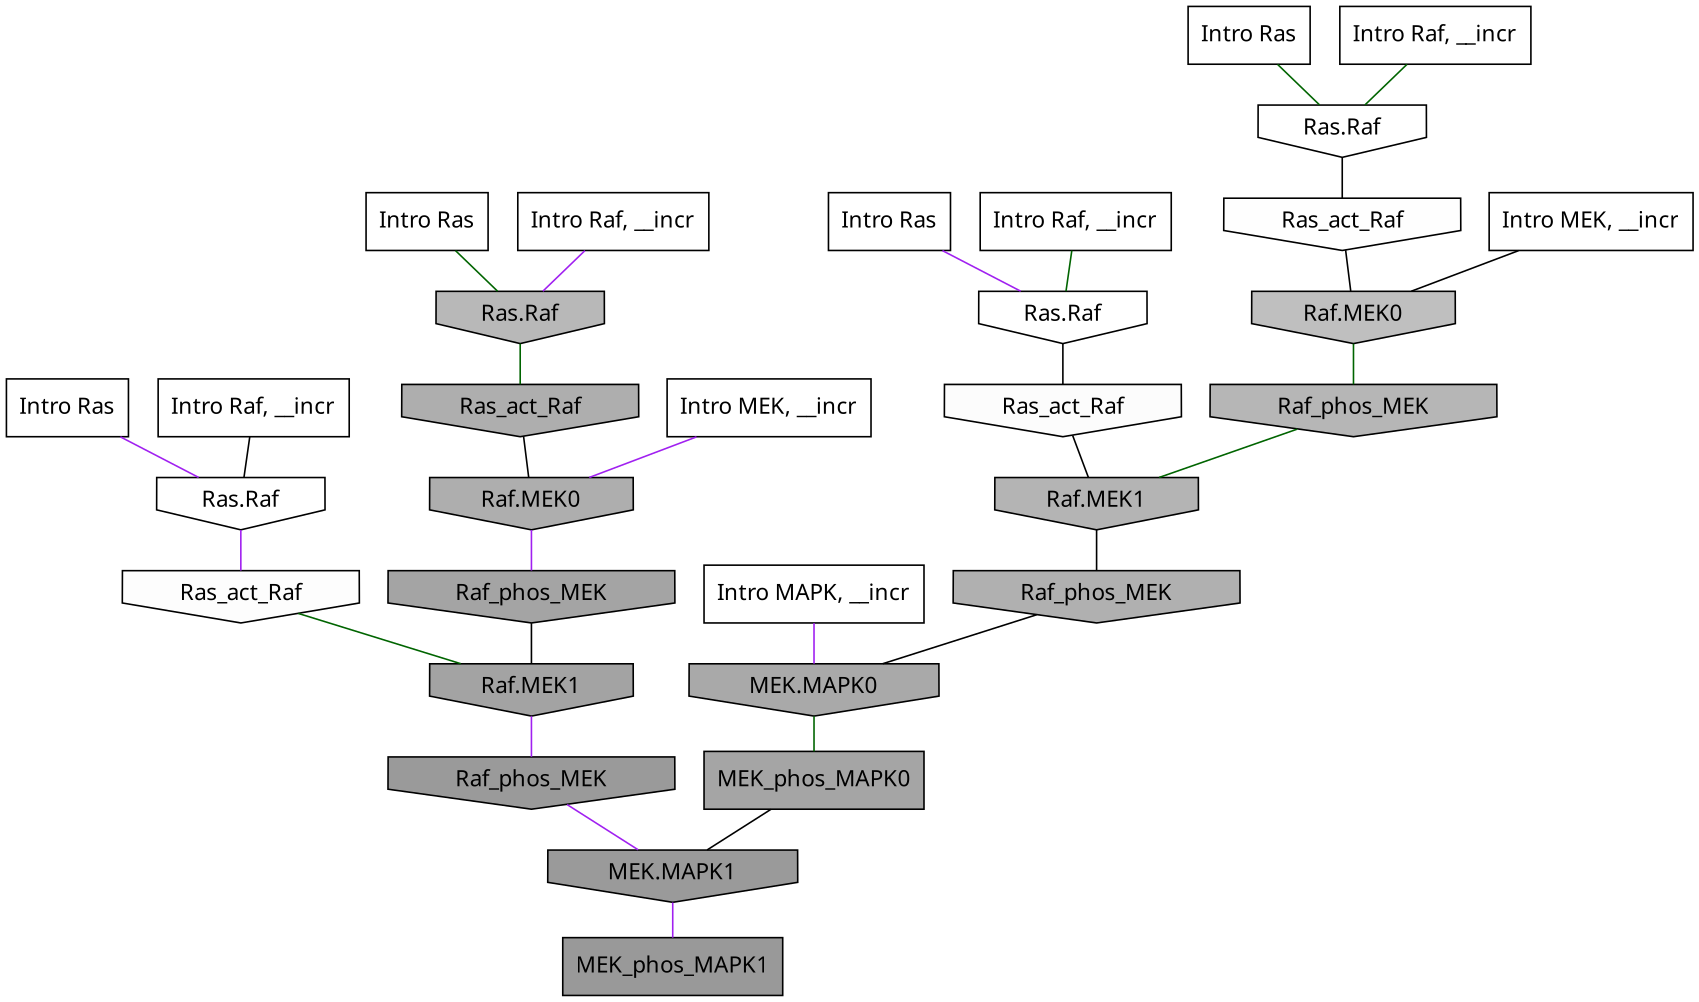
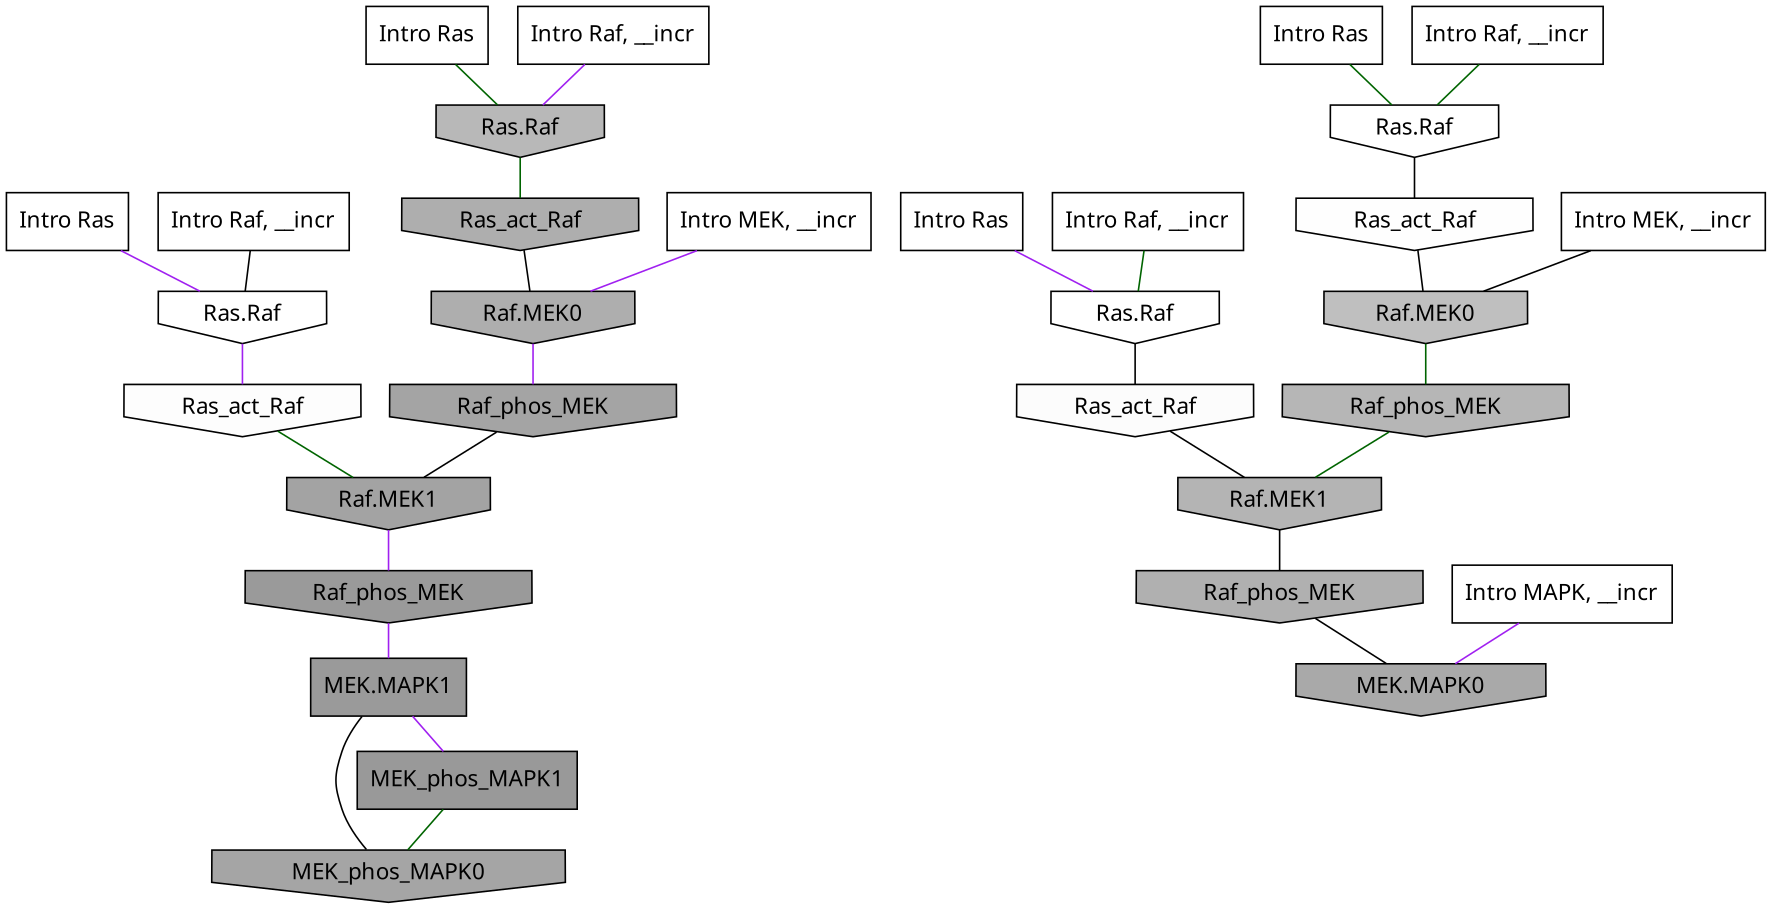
(814, 734) -> (425, 830)
(814, 780) -> (389, 873)
(673, 873) -> (389, 687)
